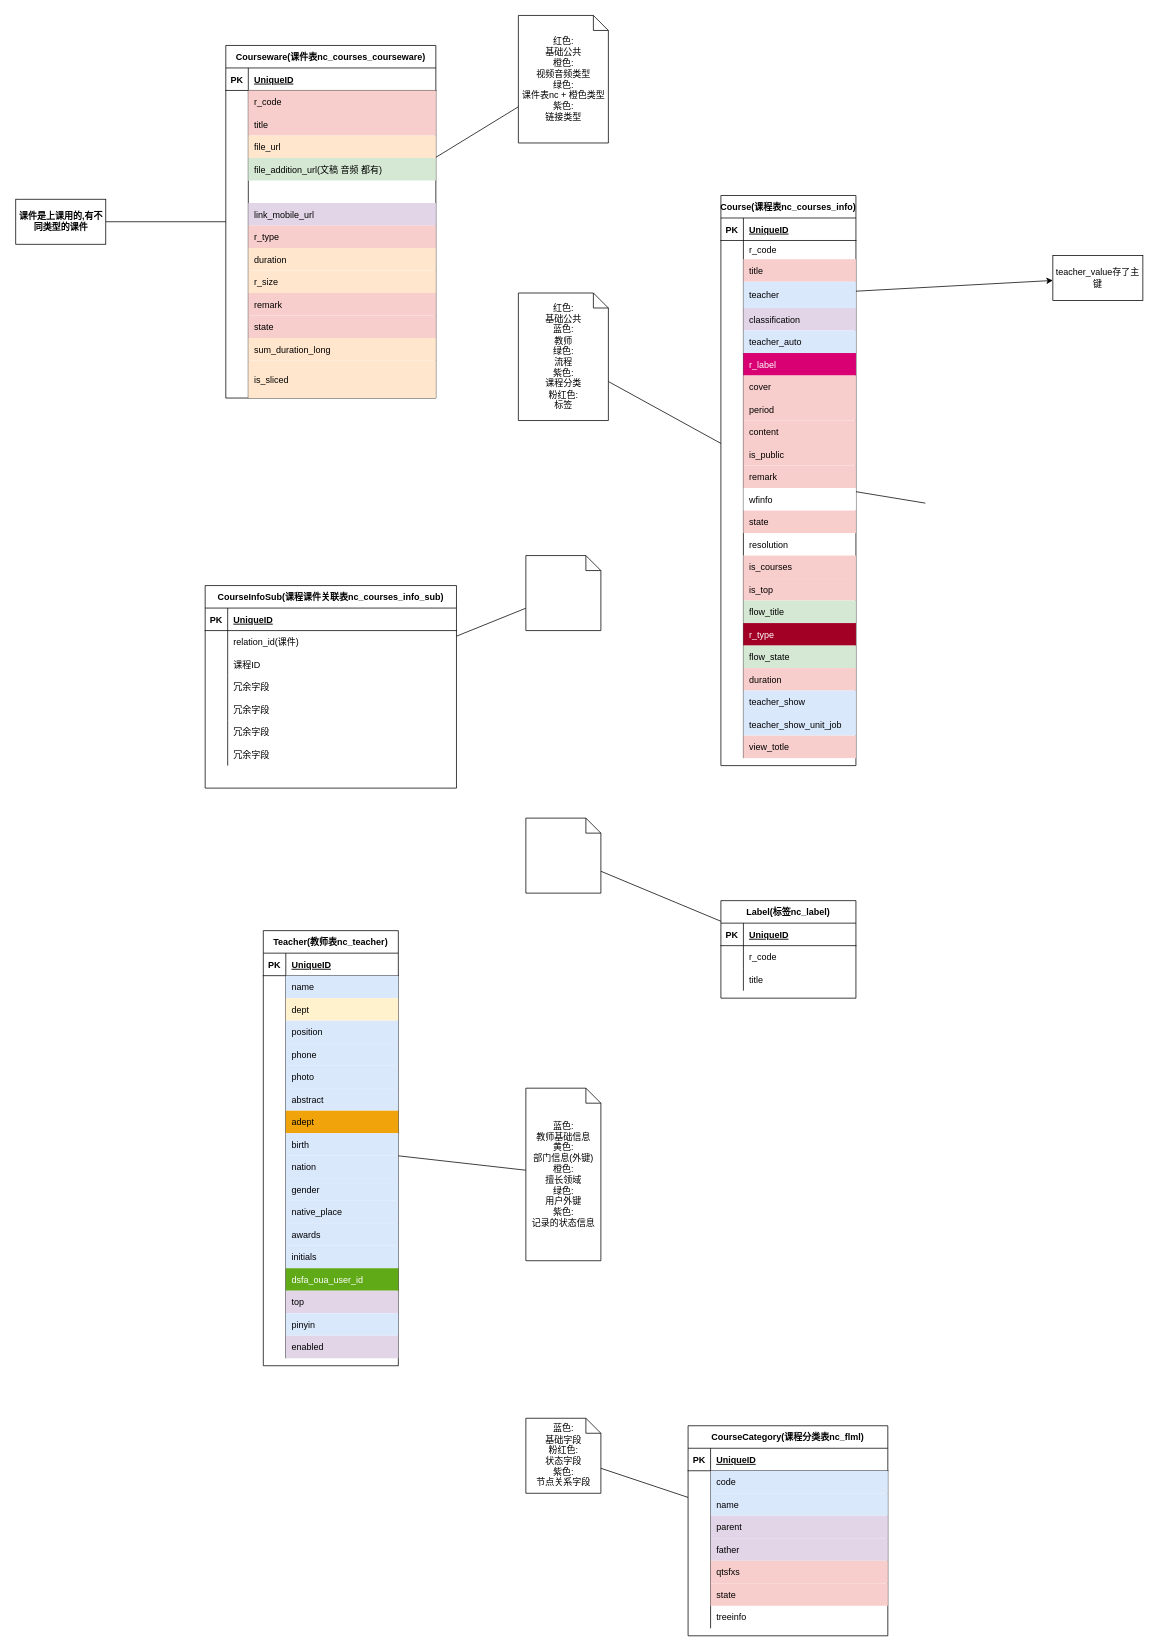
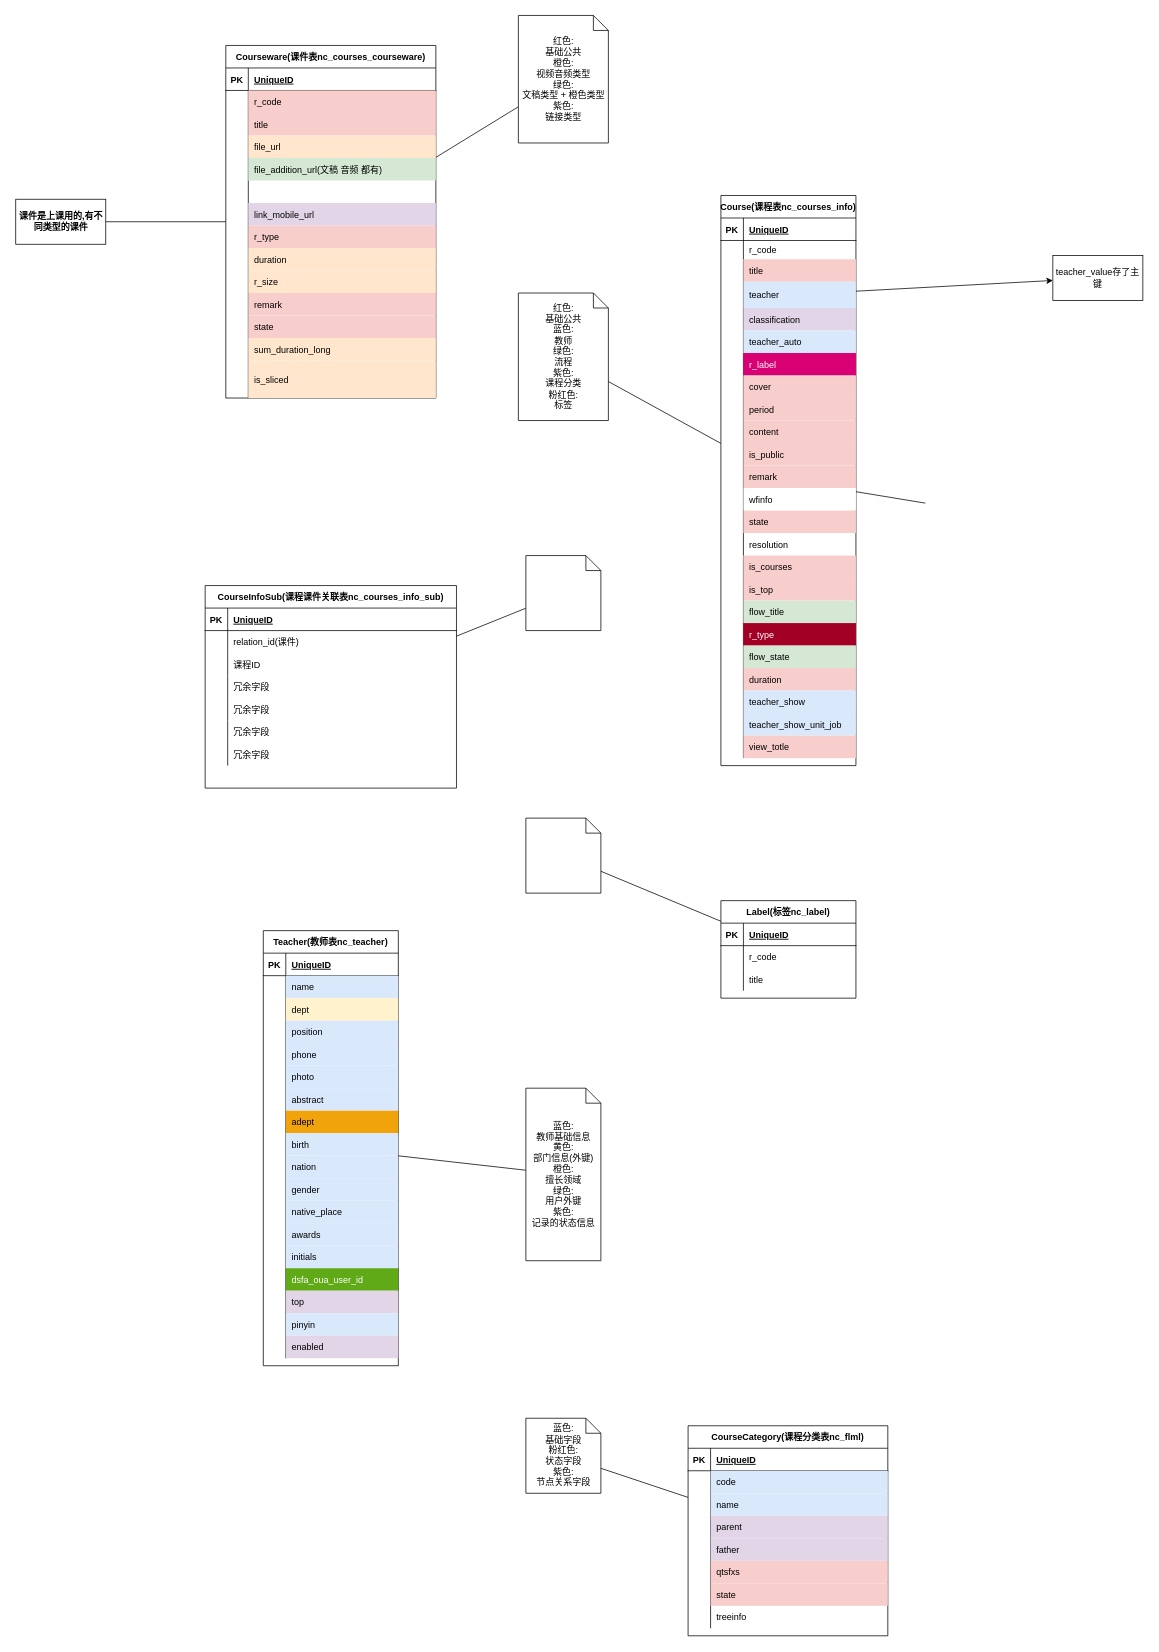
(564, 79) -> (564, 79)
